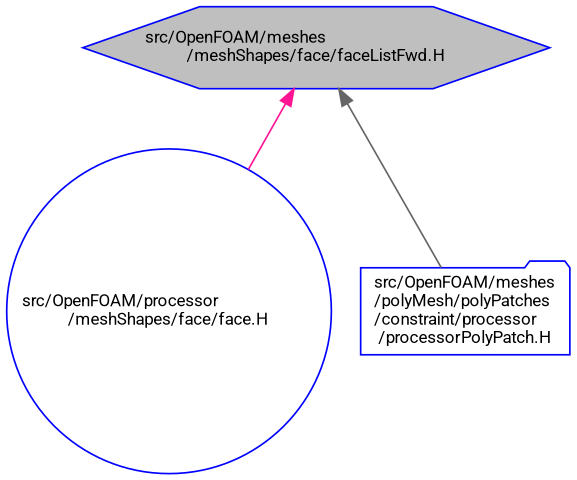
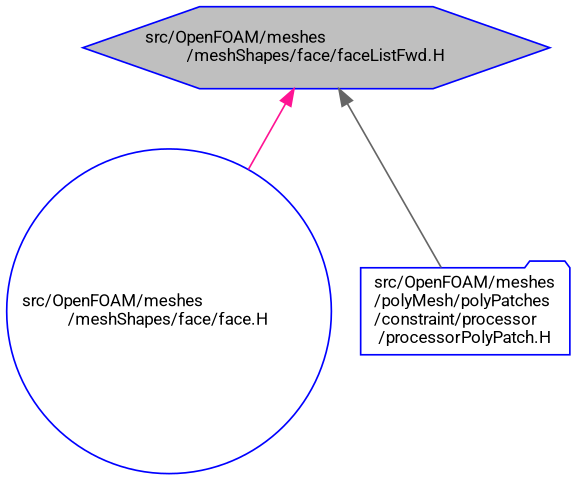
(169, 311) -> (169, 311)
